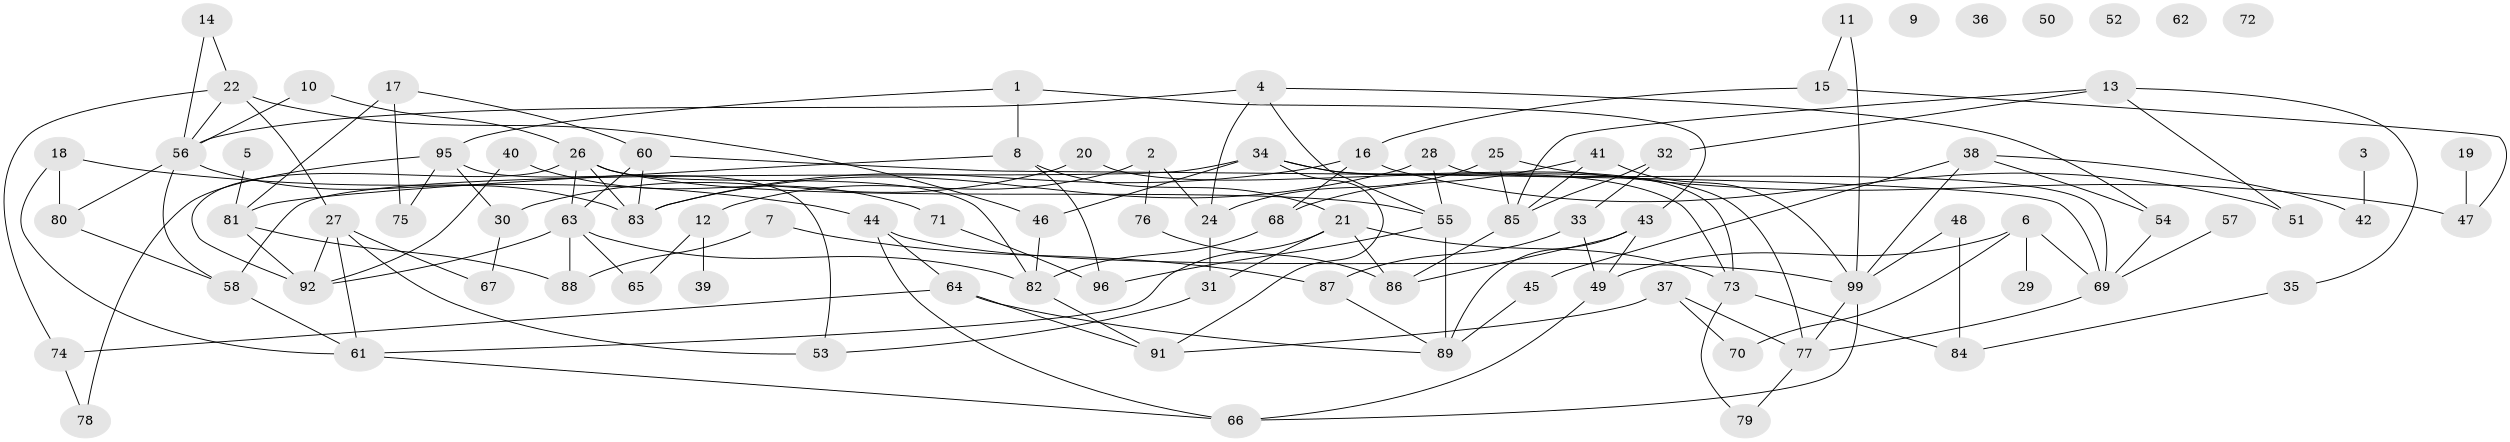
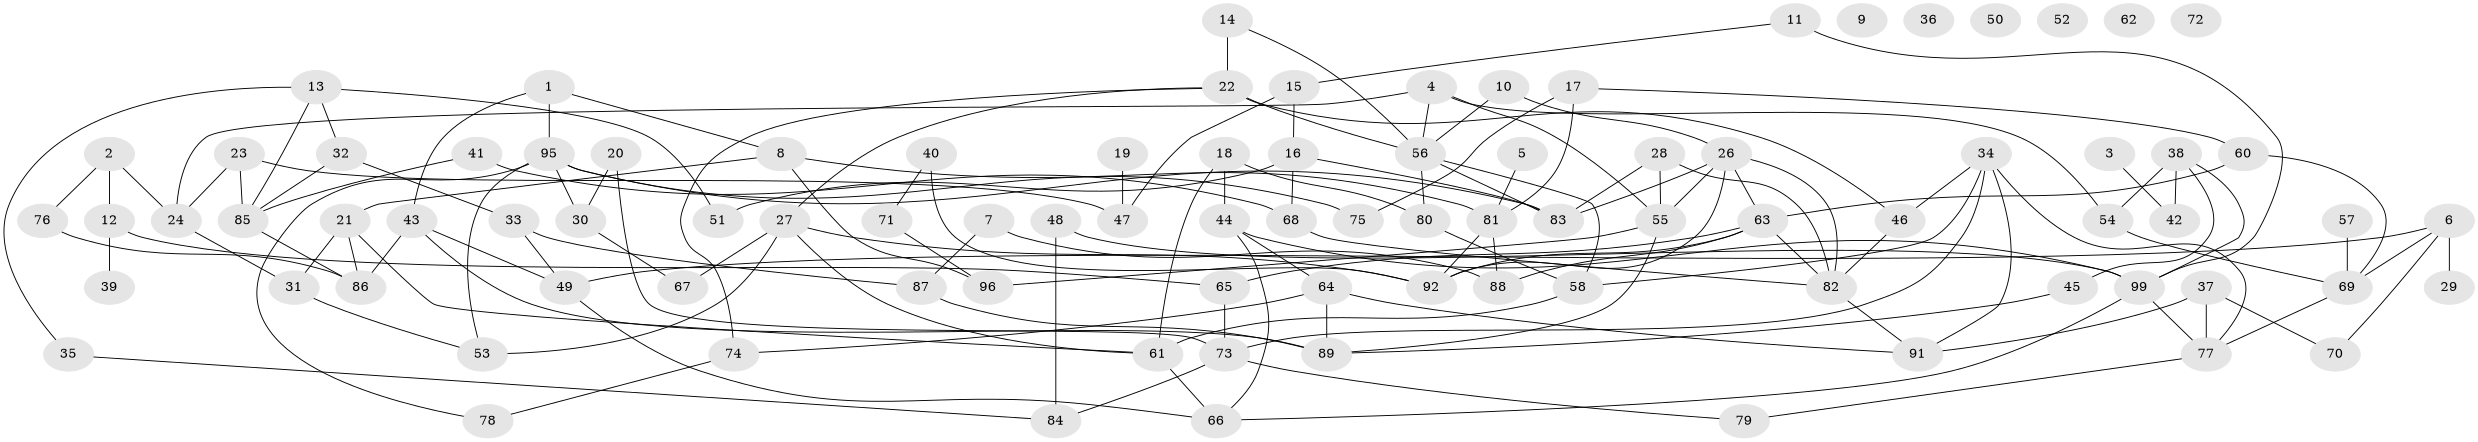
(1497, 154) -> (239, 154)
(1806, 176) -> (1776, 190)
(640, 194) -> (1078, 185)
(1771, 199) -> none
(1602, 252) -> (1225, 321)
